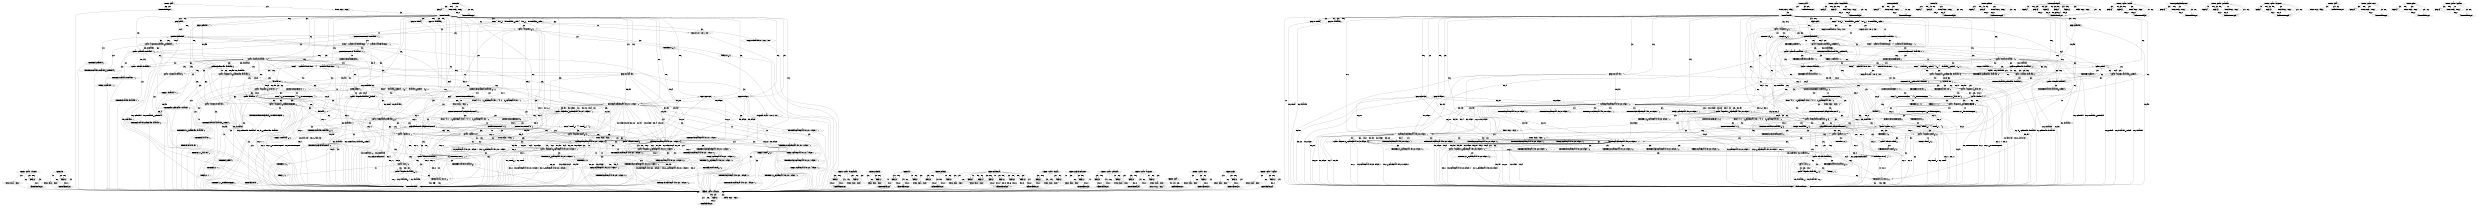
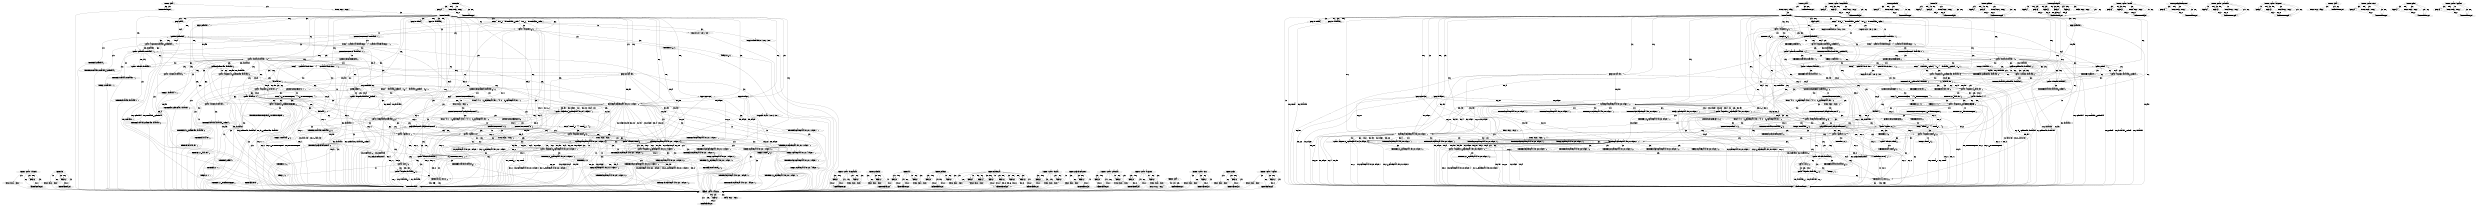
(688, 149) -> (688, 149)
none -> (758, 149)
